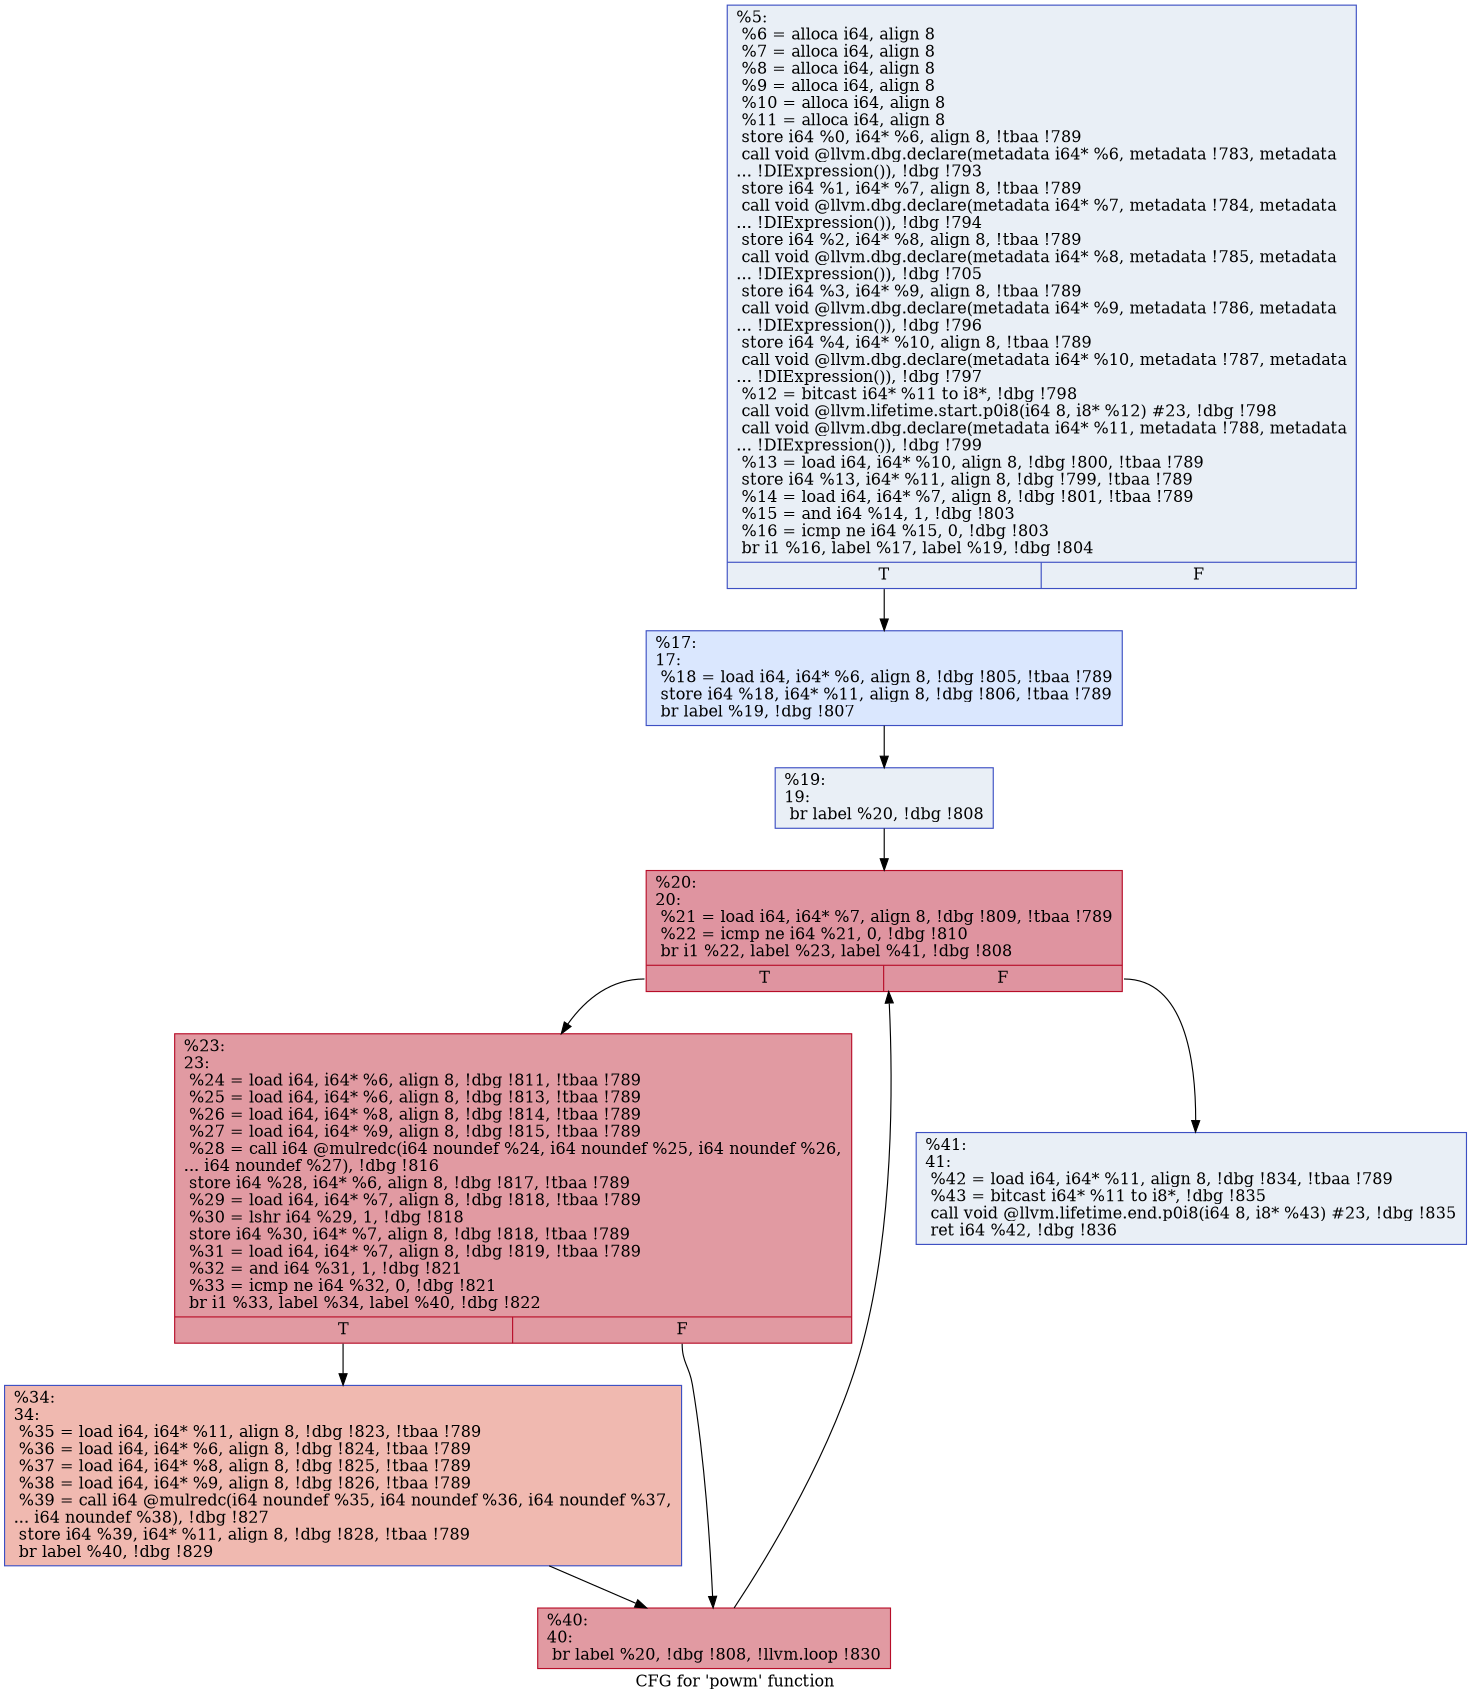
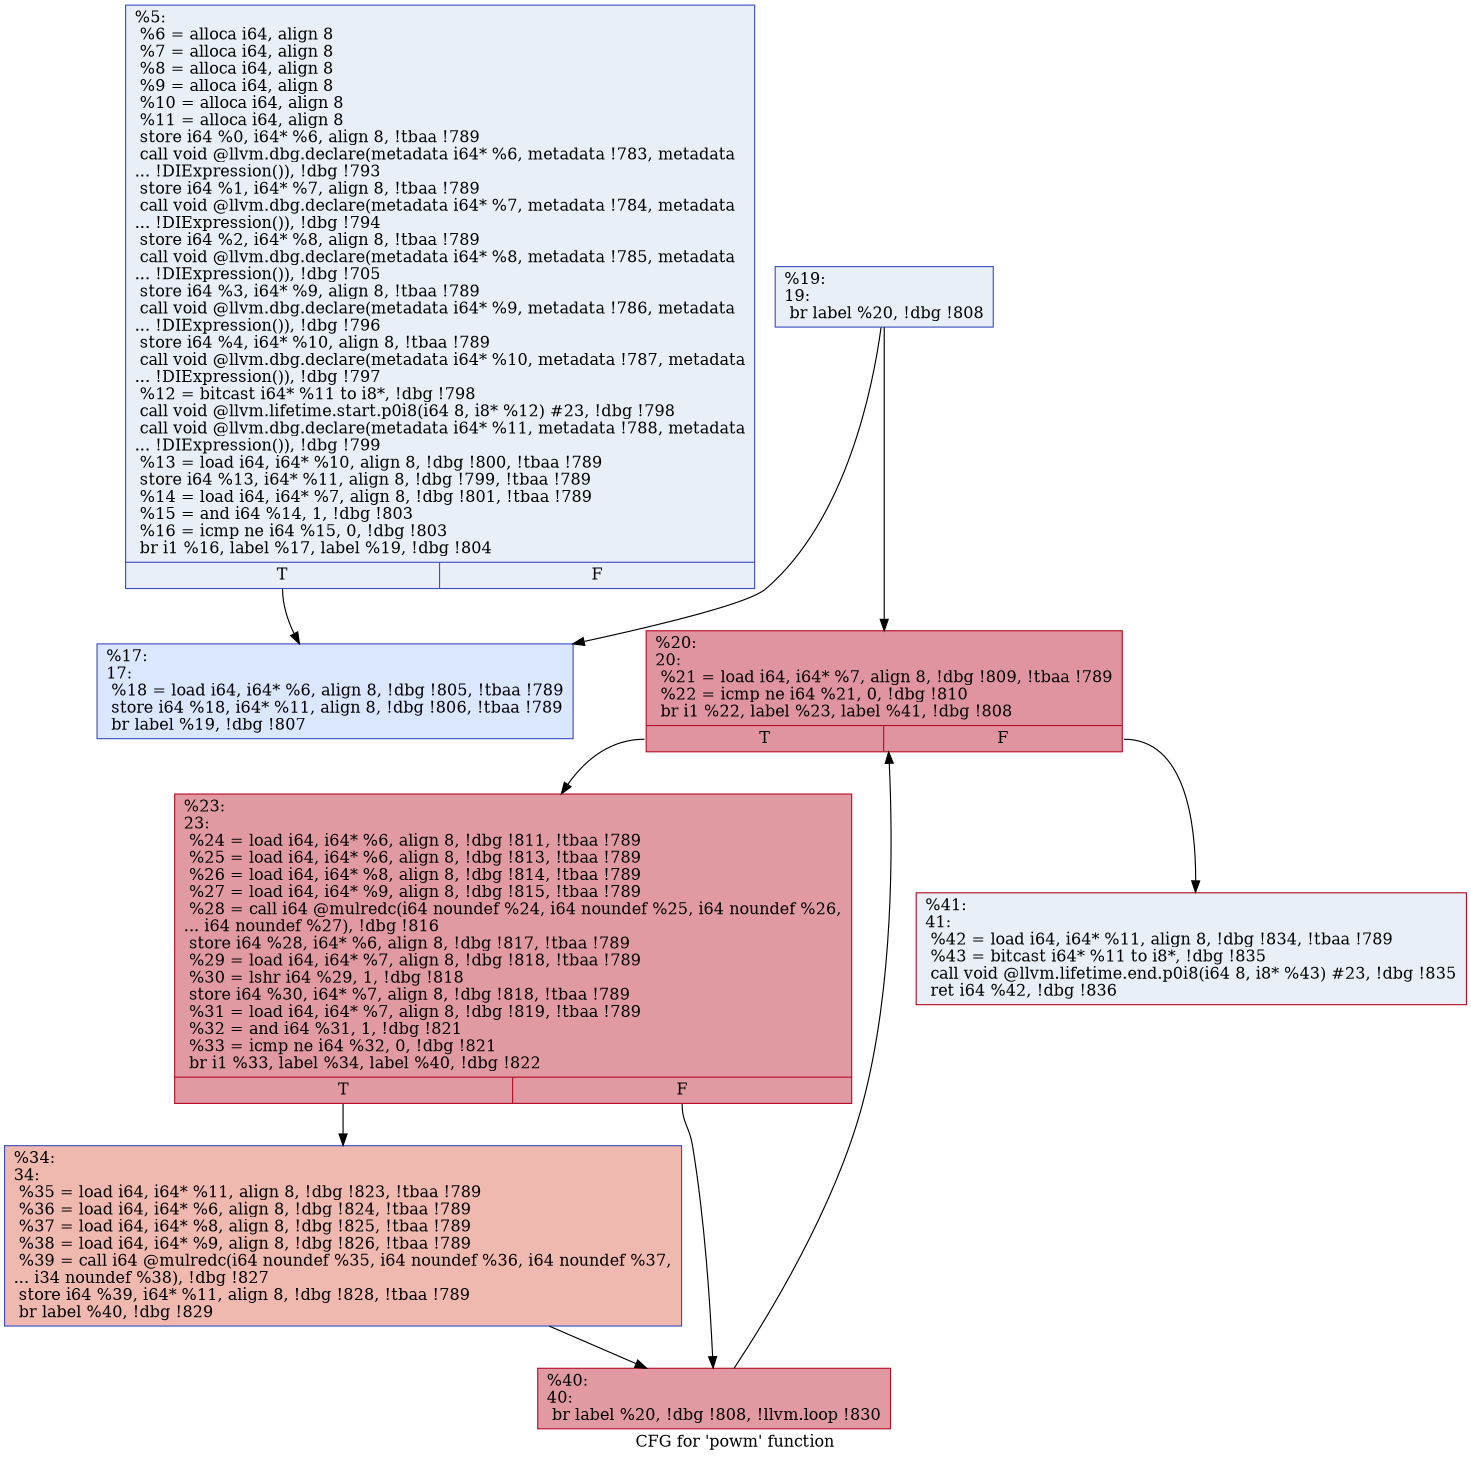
(884, 741) -> (800, 551)
(1191, 1188) -> (1191, 949)
(142, 1518) -> (142, 1278)
